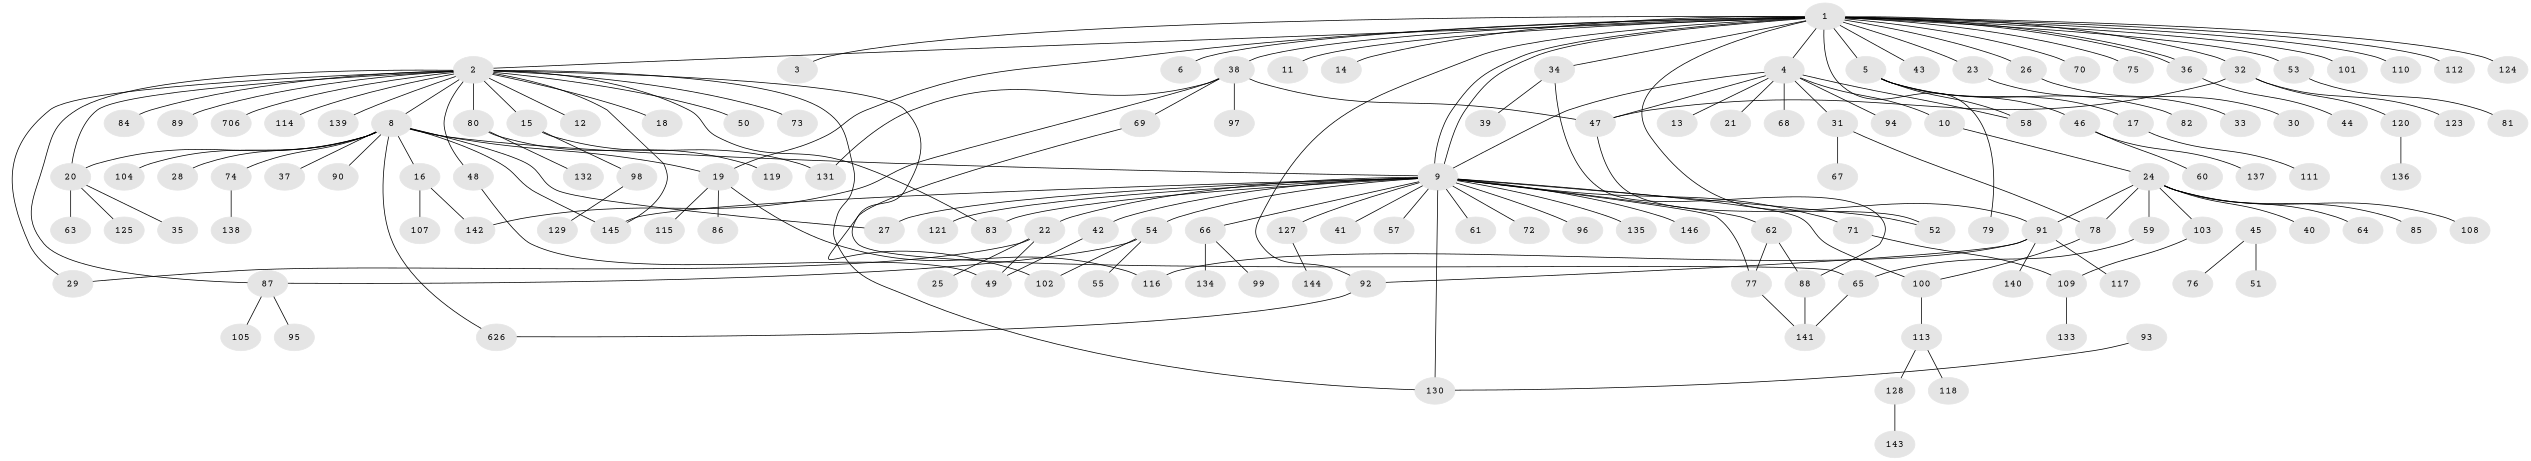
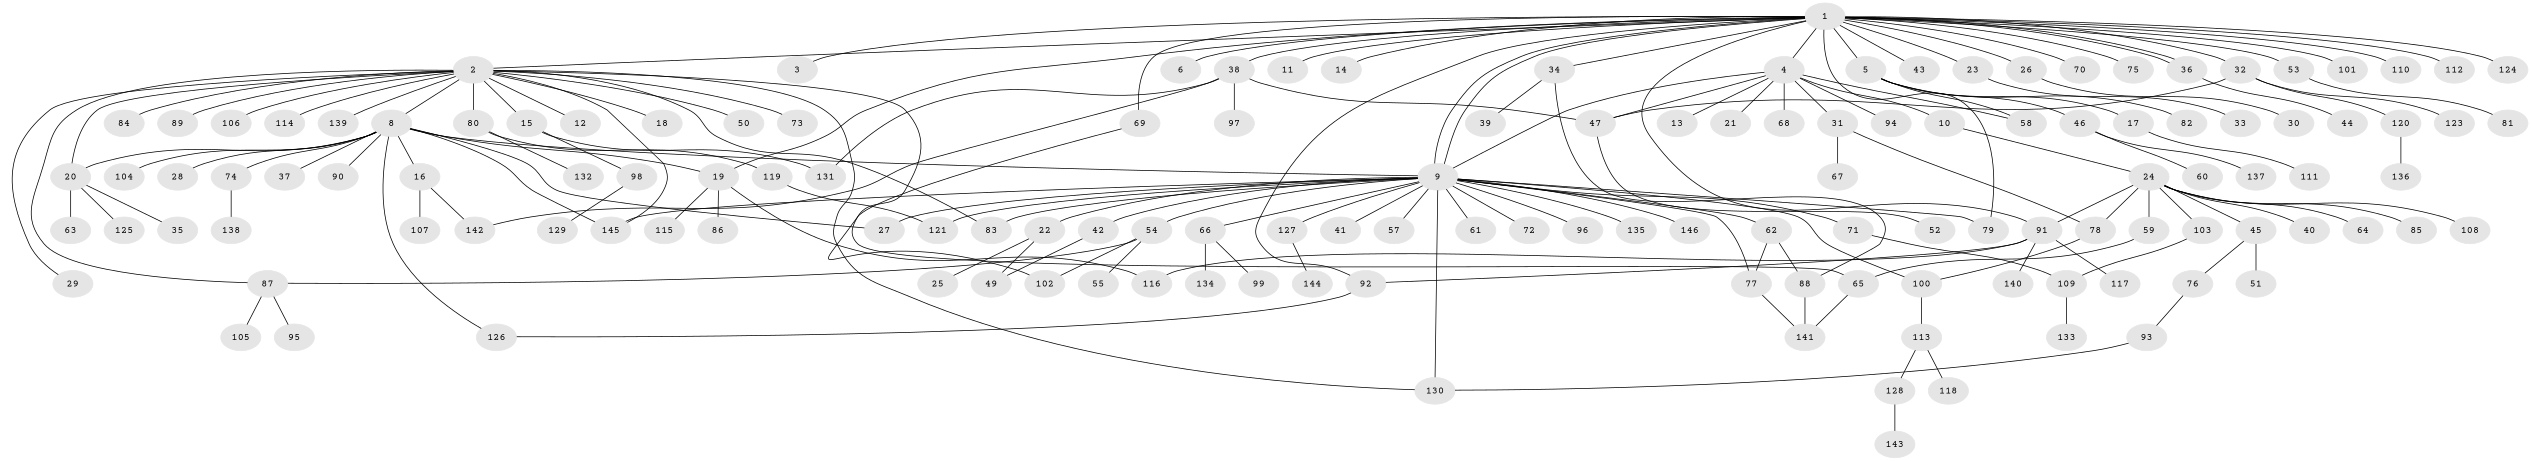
(1187, 97) -> (1342, 26)
(231, 123) -> (231, 123)
(473, 177) -> none
(1688, 198) -> (1781, 202)
none -> (855, 204)
none -> (2202, 204)
(562, 269) -> none
none -> (2170, 311)
(496, 337) -> (496, 337)
